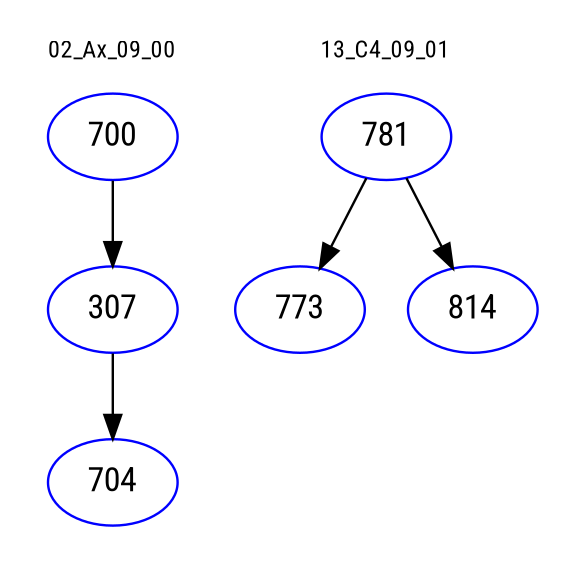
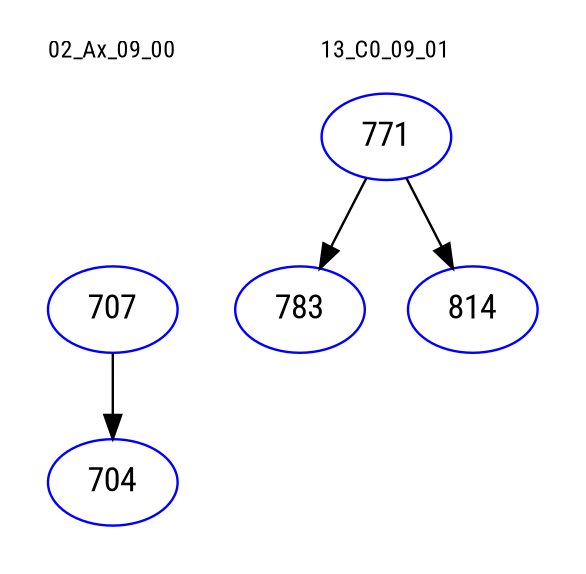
(386, 52) -> (386, 52)
(113, 137) -> none
(386, 137) -> (386, 137)
(113, 310) -> (113, 310)
(300, 310) -> (300, 310)
